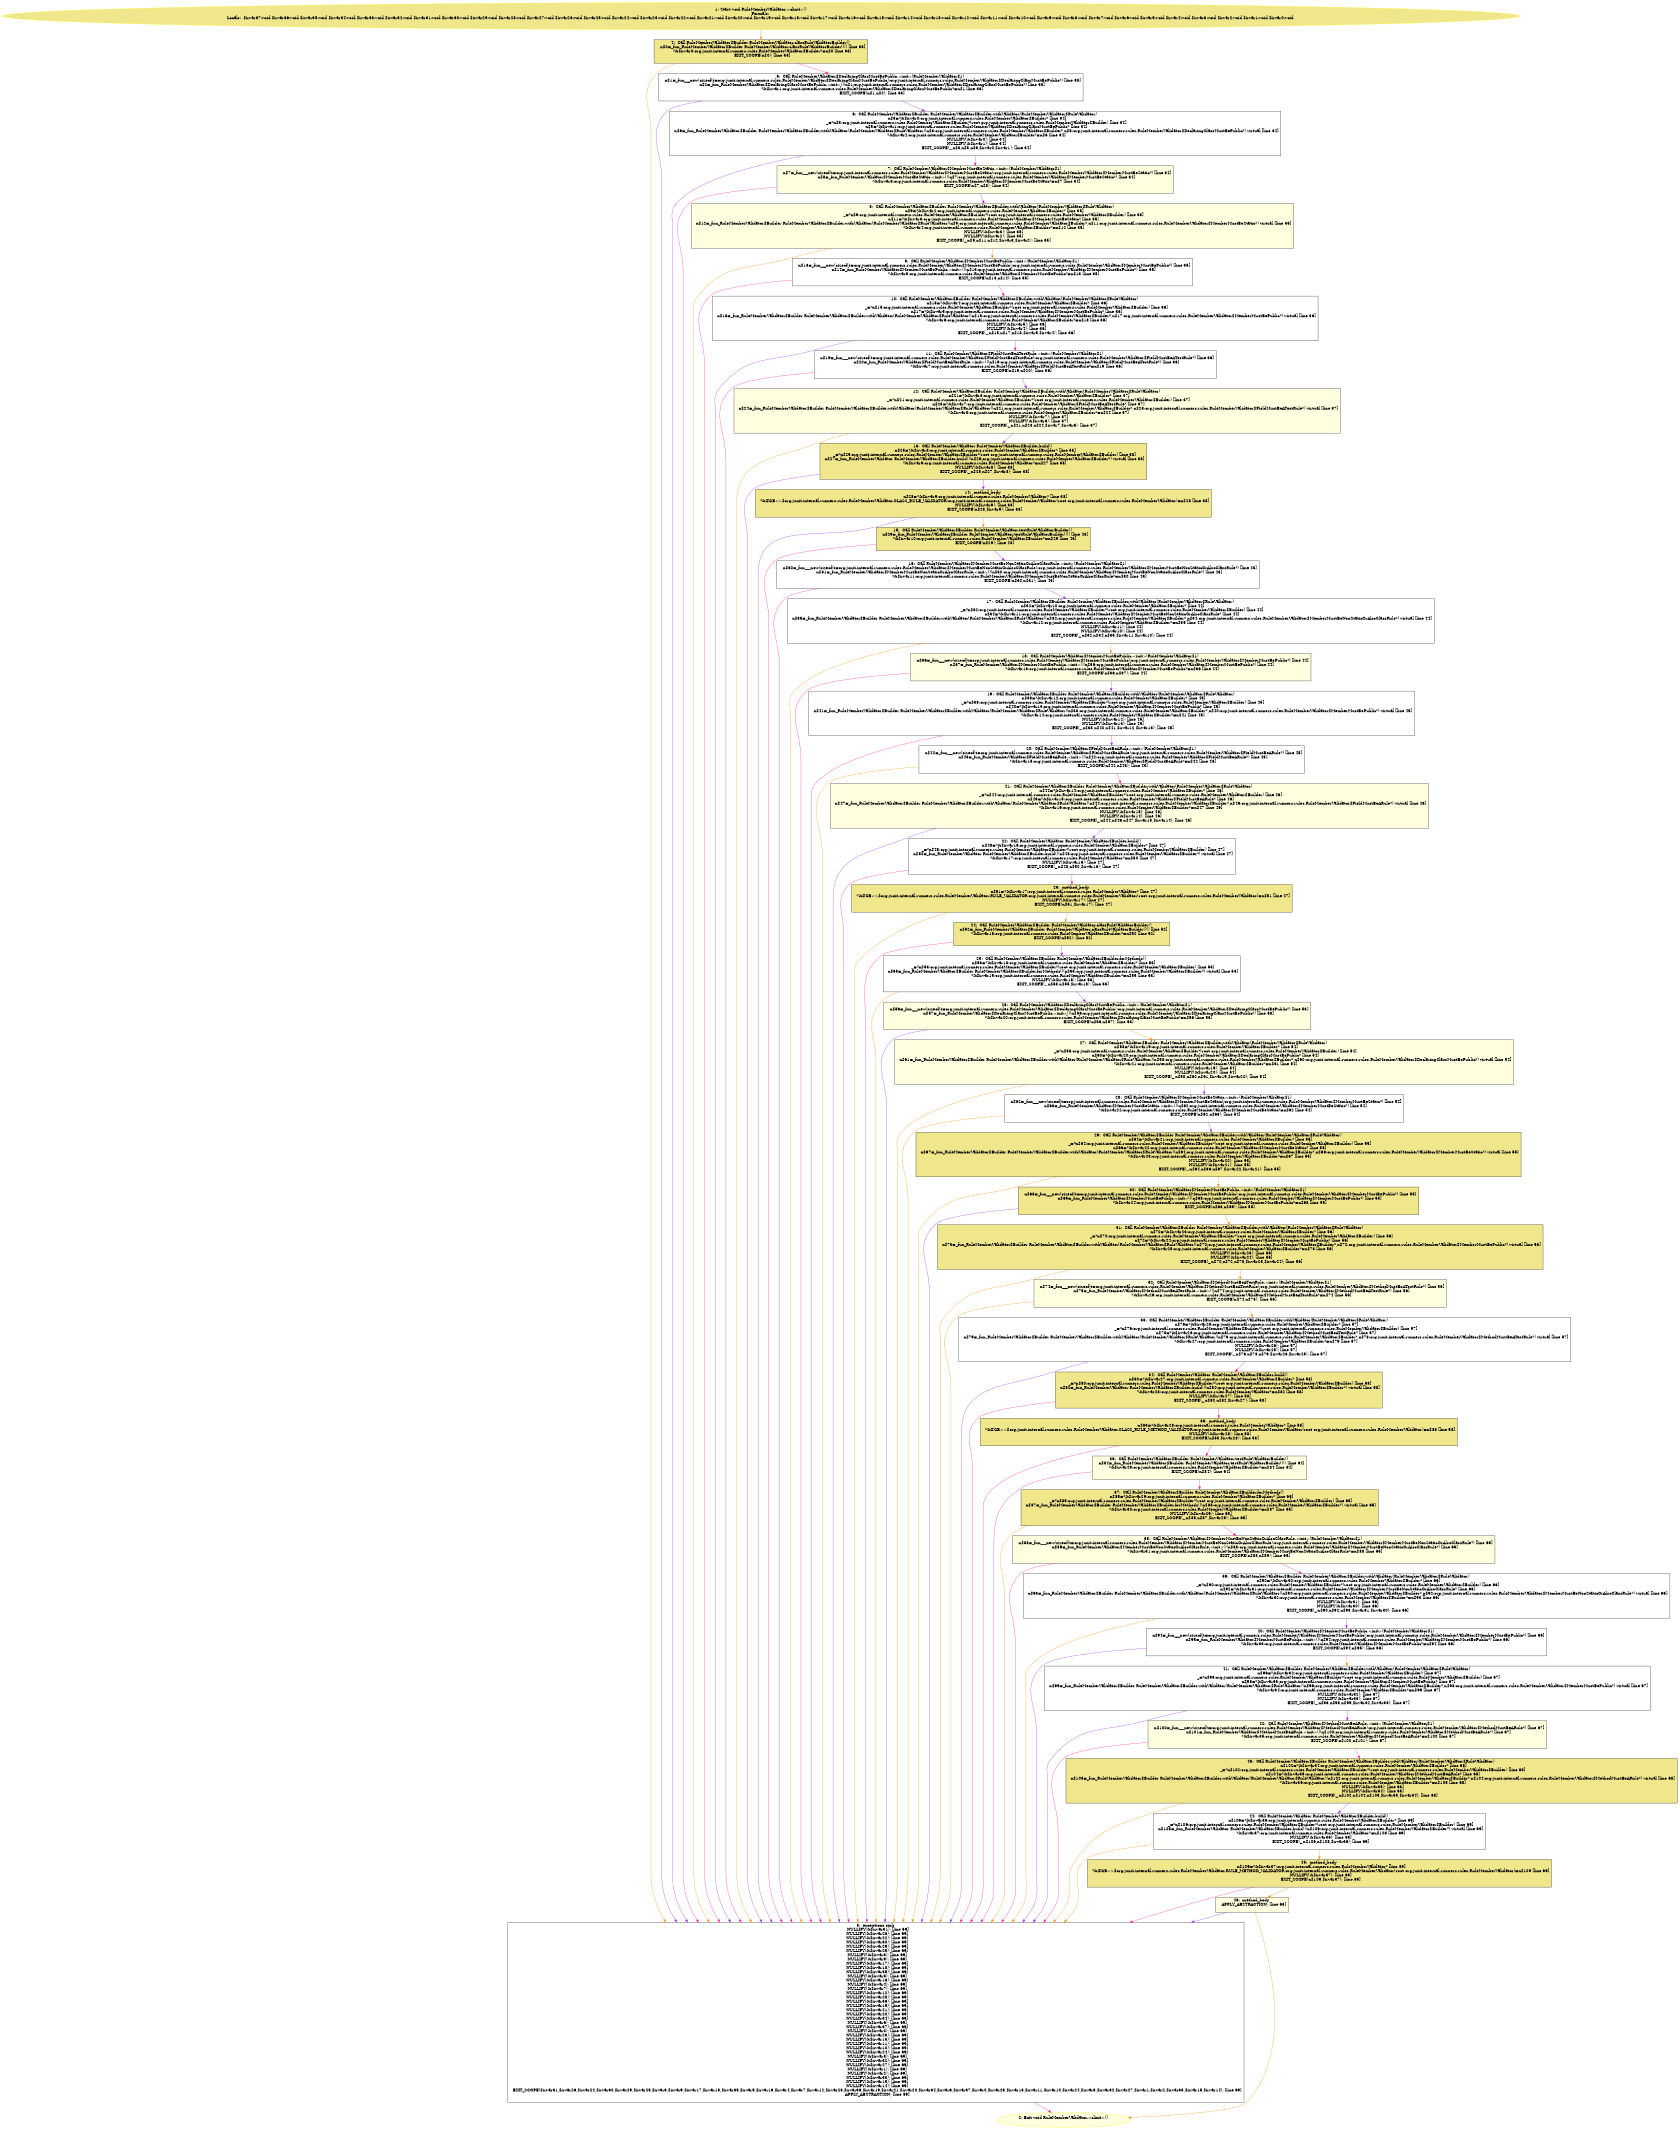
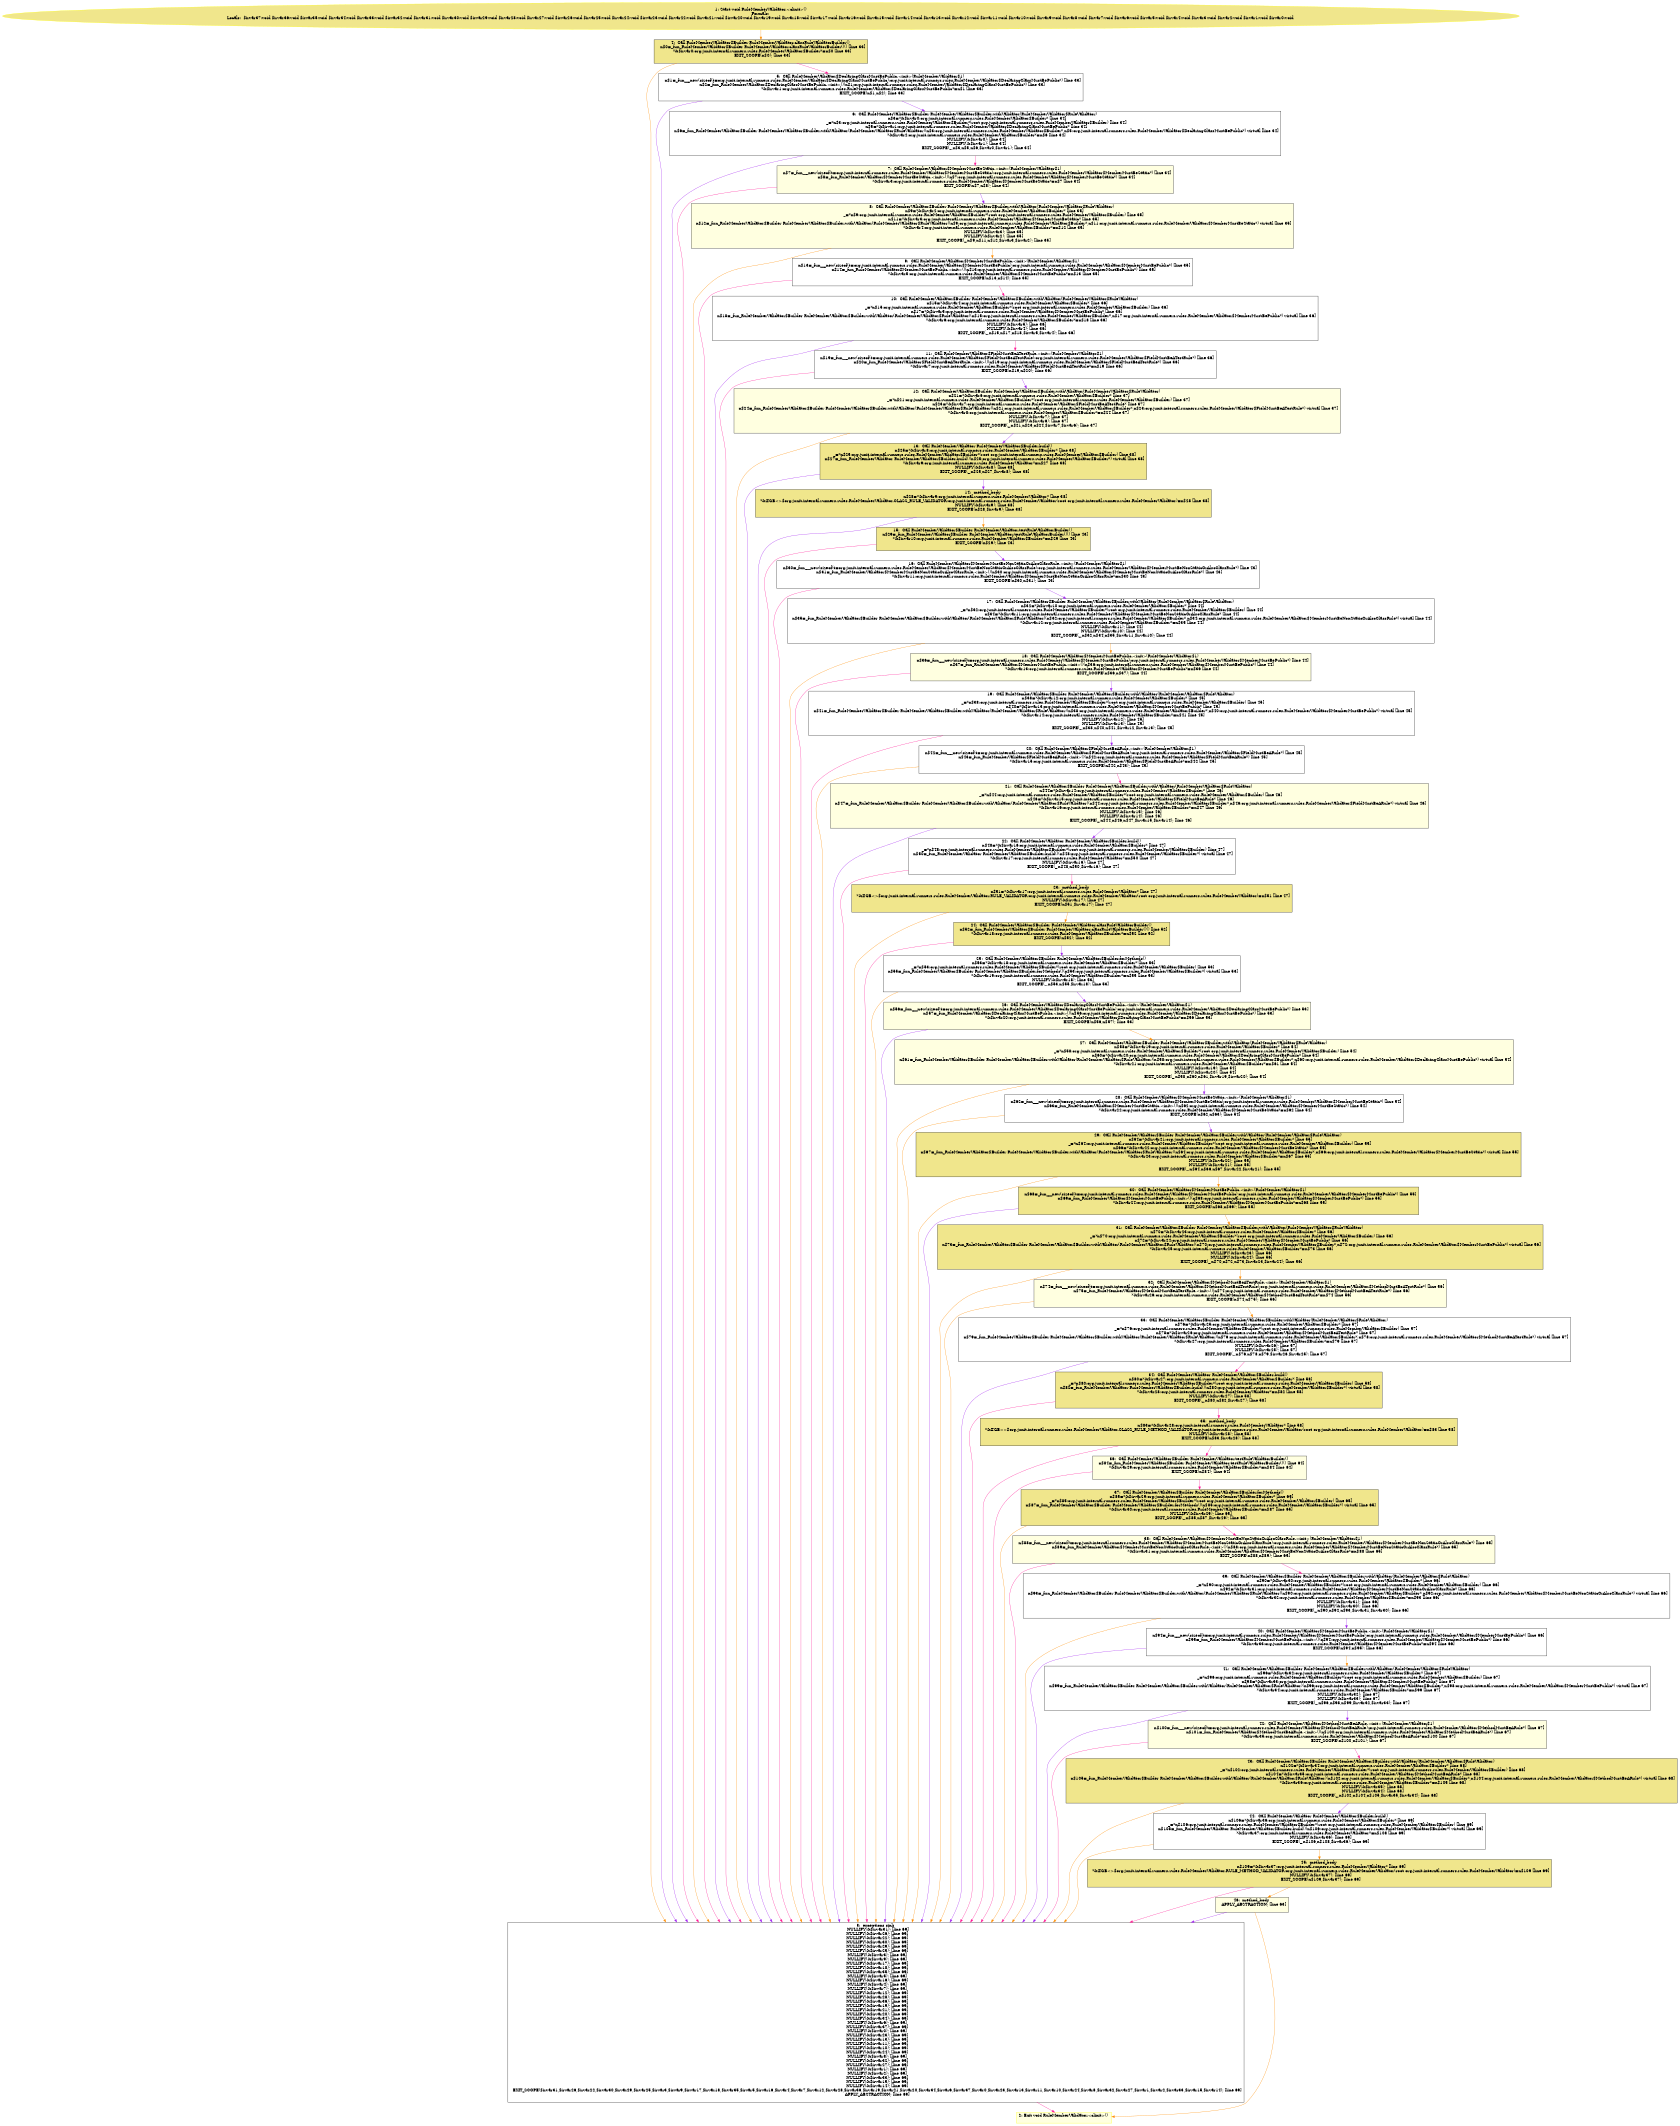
(1064, 2120) -> (1064, 2118)
